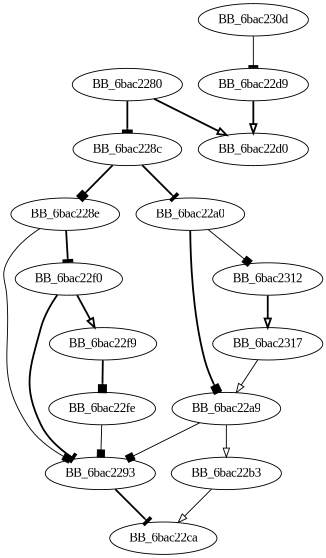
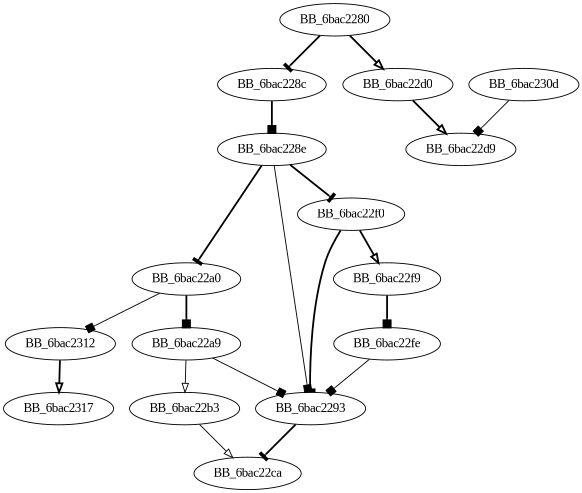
(253, 50) -> (496, 114)
(253, 113) -> (426, 114)
(157, 180) -> (230, 212)
(250, 372) -> none
